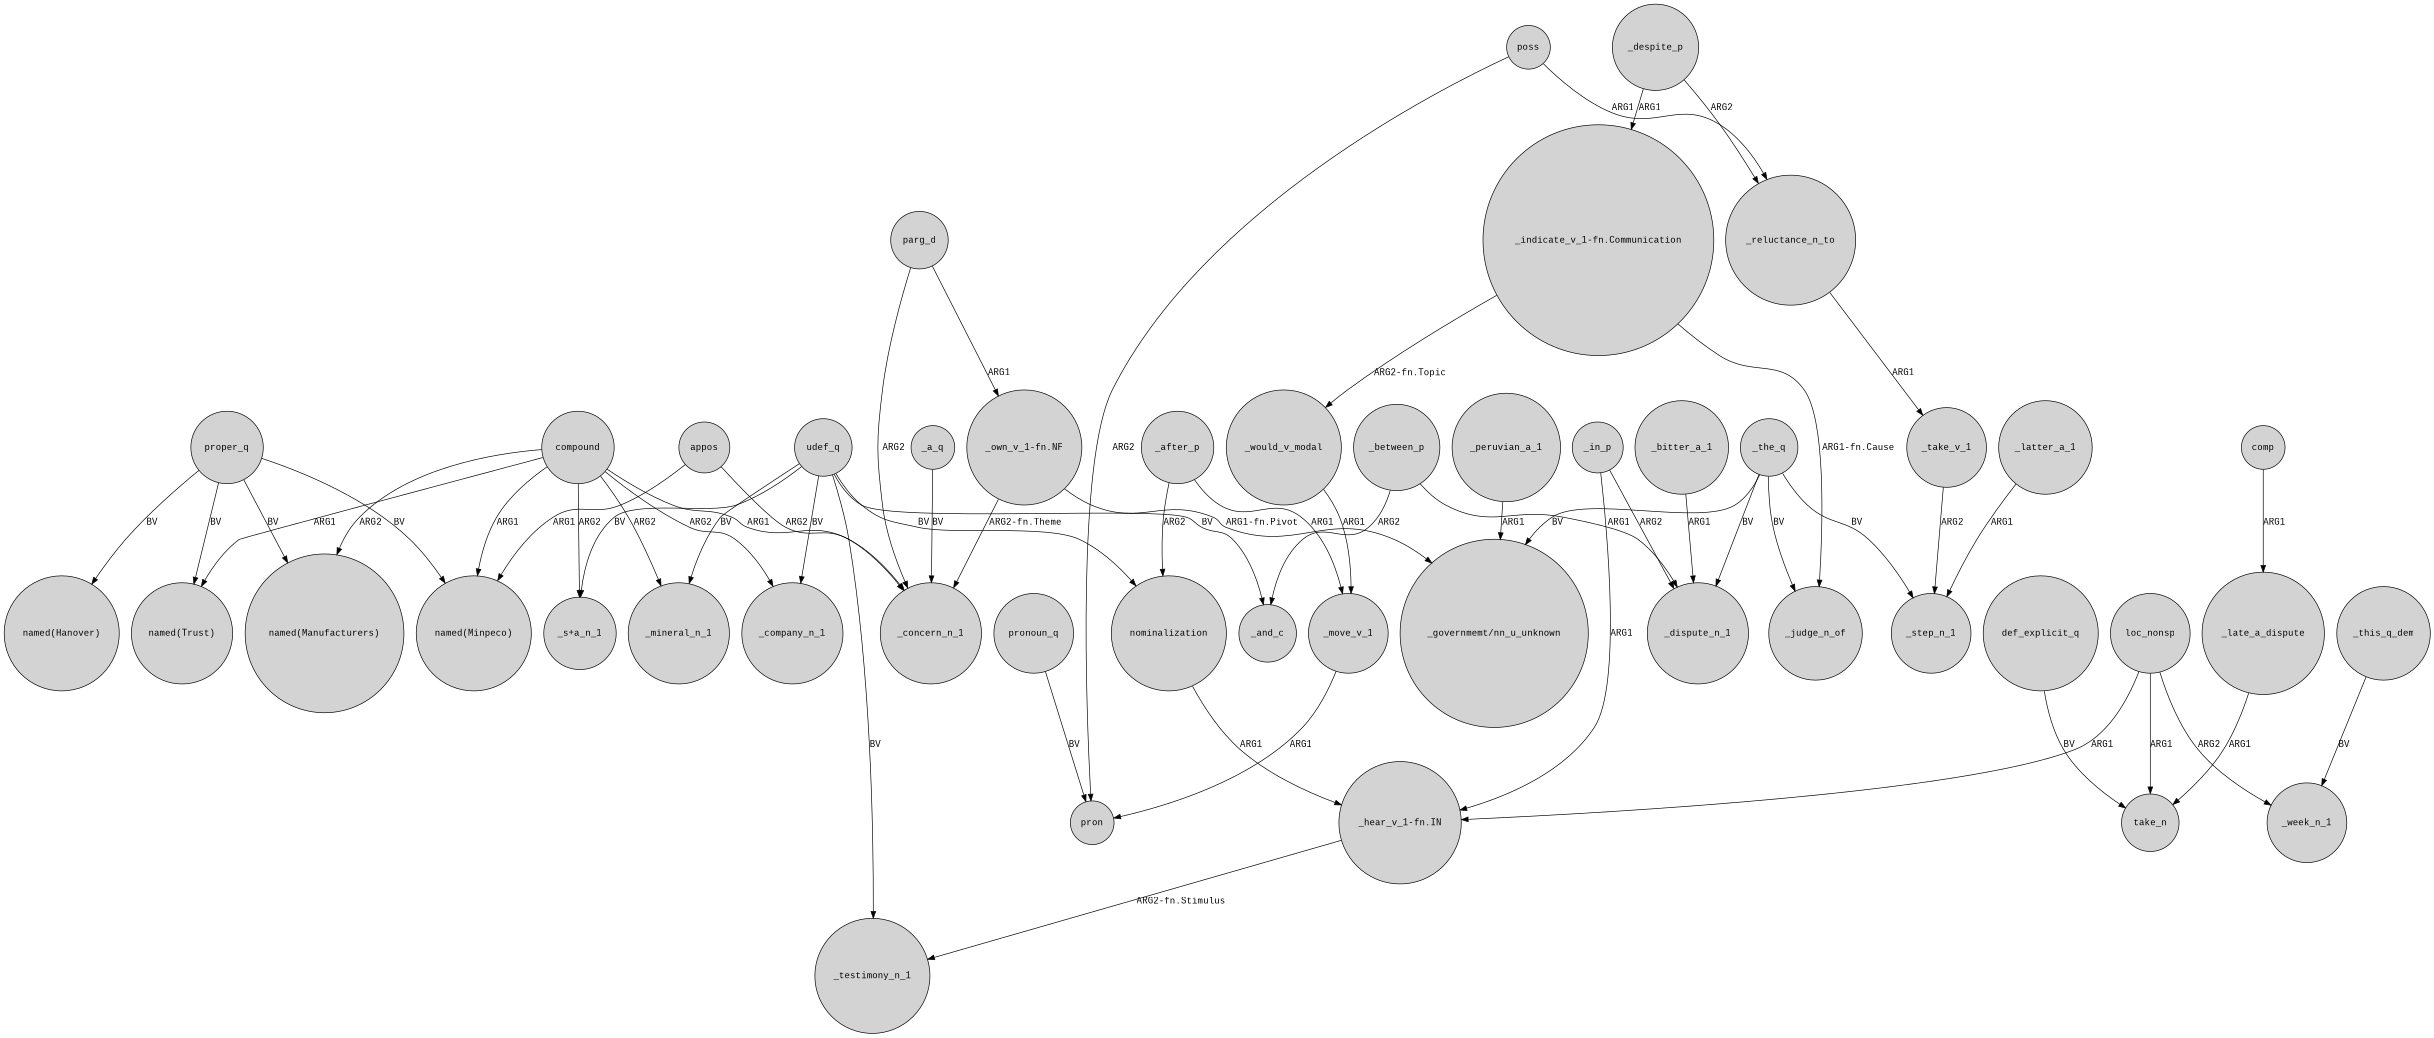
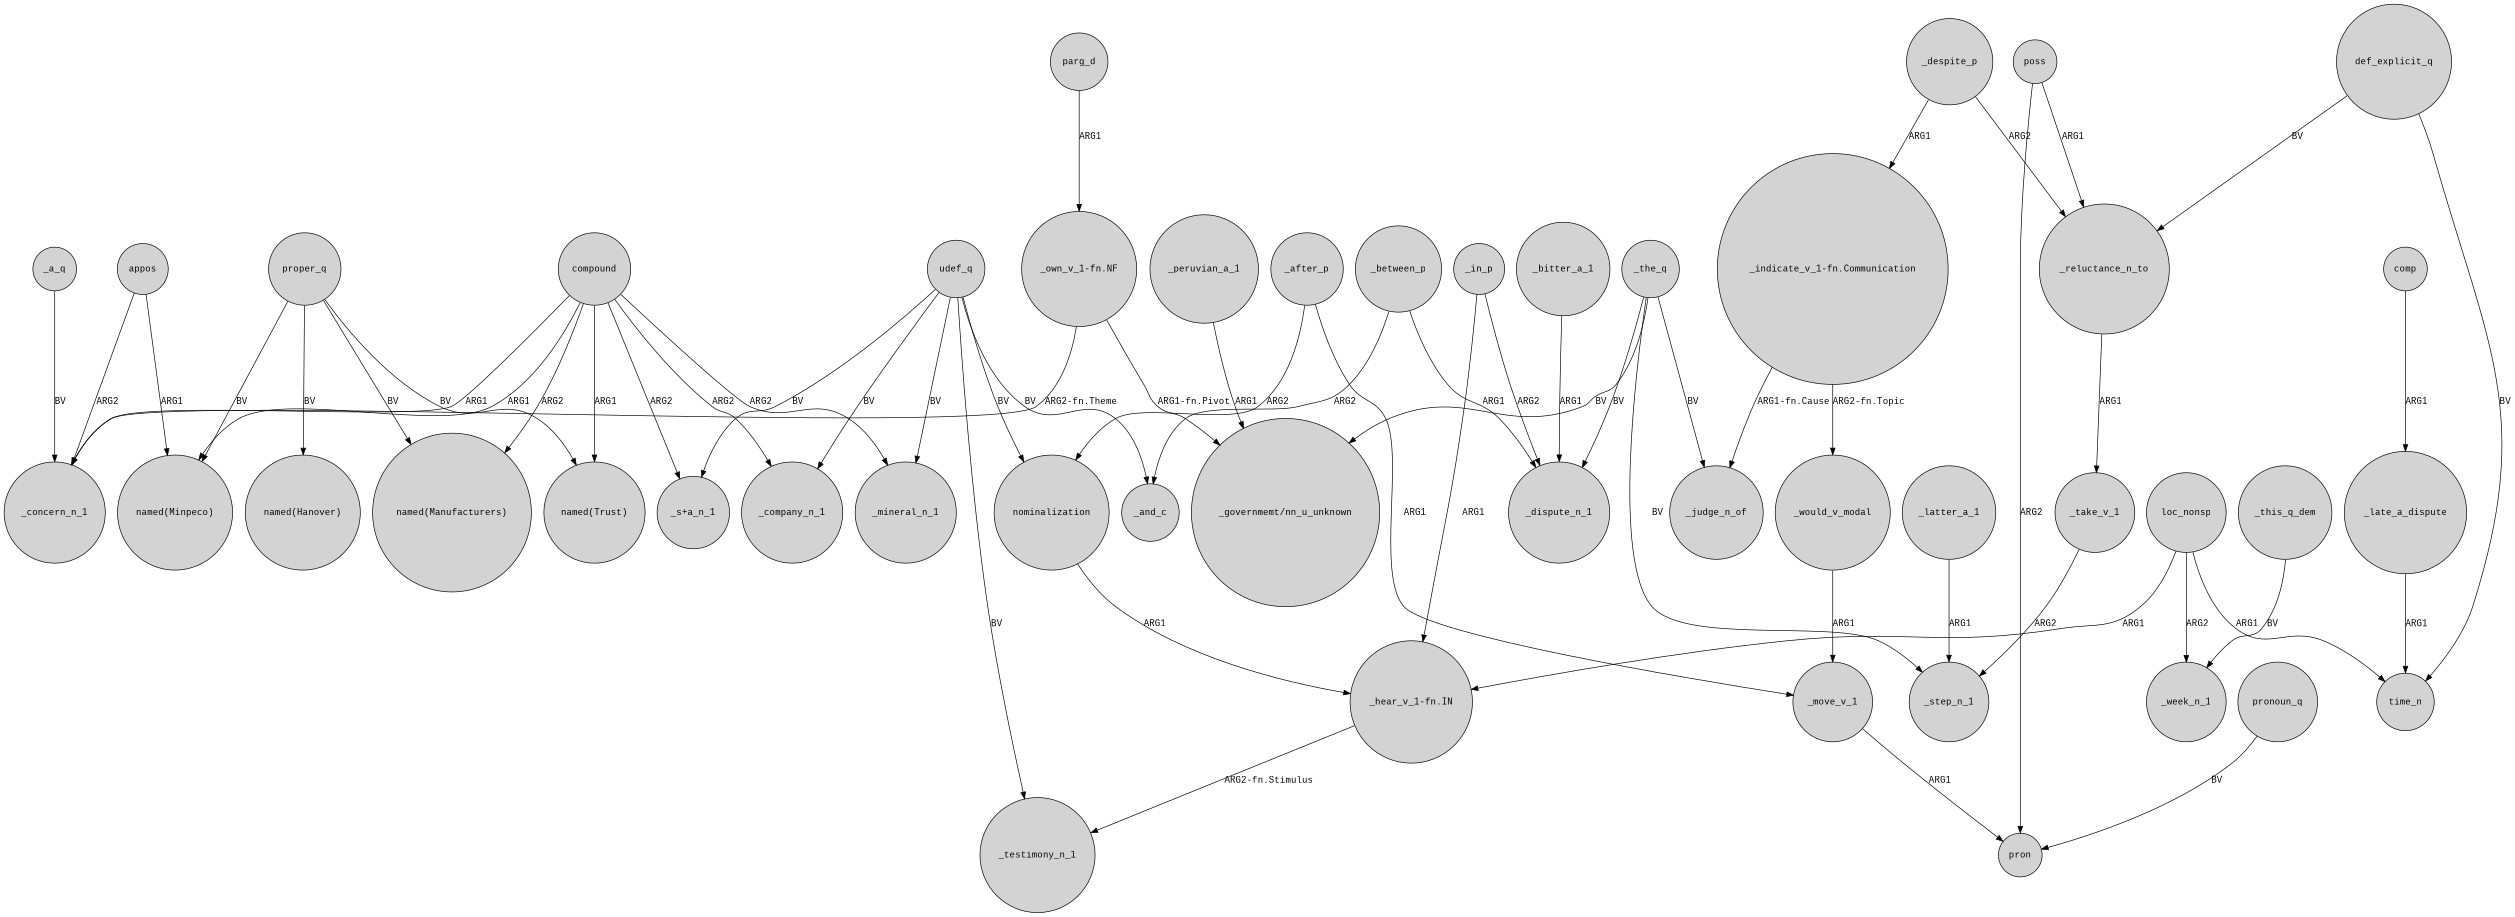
none -> (2255, 161)
(879, 425) -> none
(2150, 823) -> (2405, 702)
